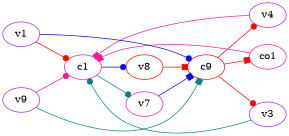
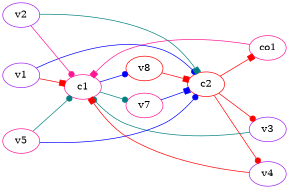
(172, 24) -> (164, 154)
(50, 49) -> (49, 80)
(206, 67) -> (206, 84)
(21, 100) -> (21, 15)
none -> (21, 141)
